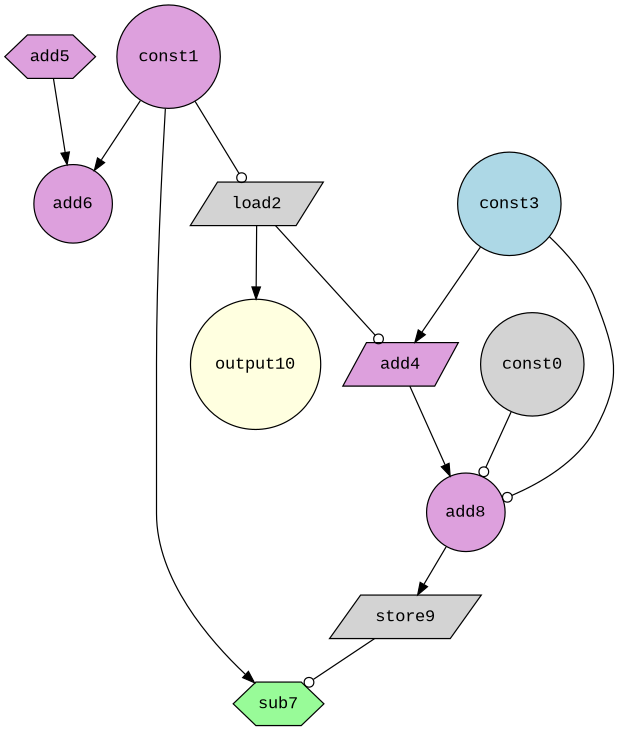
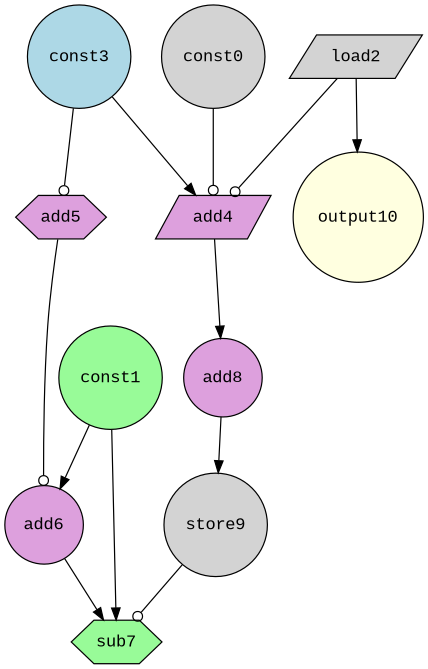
(169, 57) -> (111, 378)
(59, 116) -> (46, 357)
(217, 137) -> none
(613, 380) -> (69, 147)
(498, 440) -> (213, 147)
none -> (81, 584)
(405, 617) -> (216, 525)
